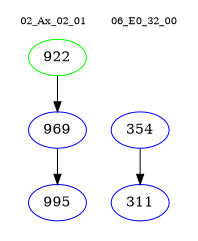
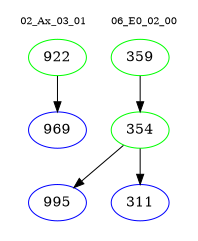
(53, 22) -> (53, 22)
(144, 22) -> (144, 22)
none -> (140, 57)
(140, 130) -> (140, 130)
(57, 161) -> (110, 157)
